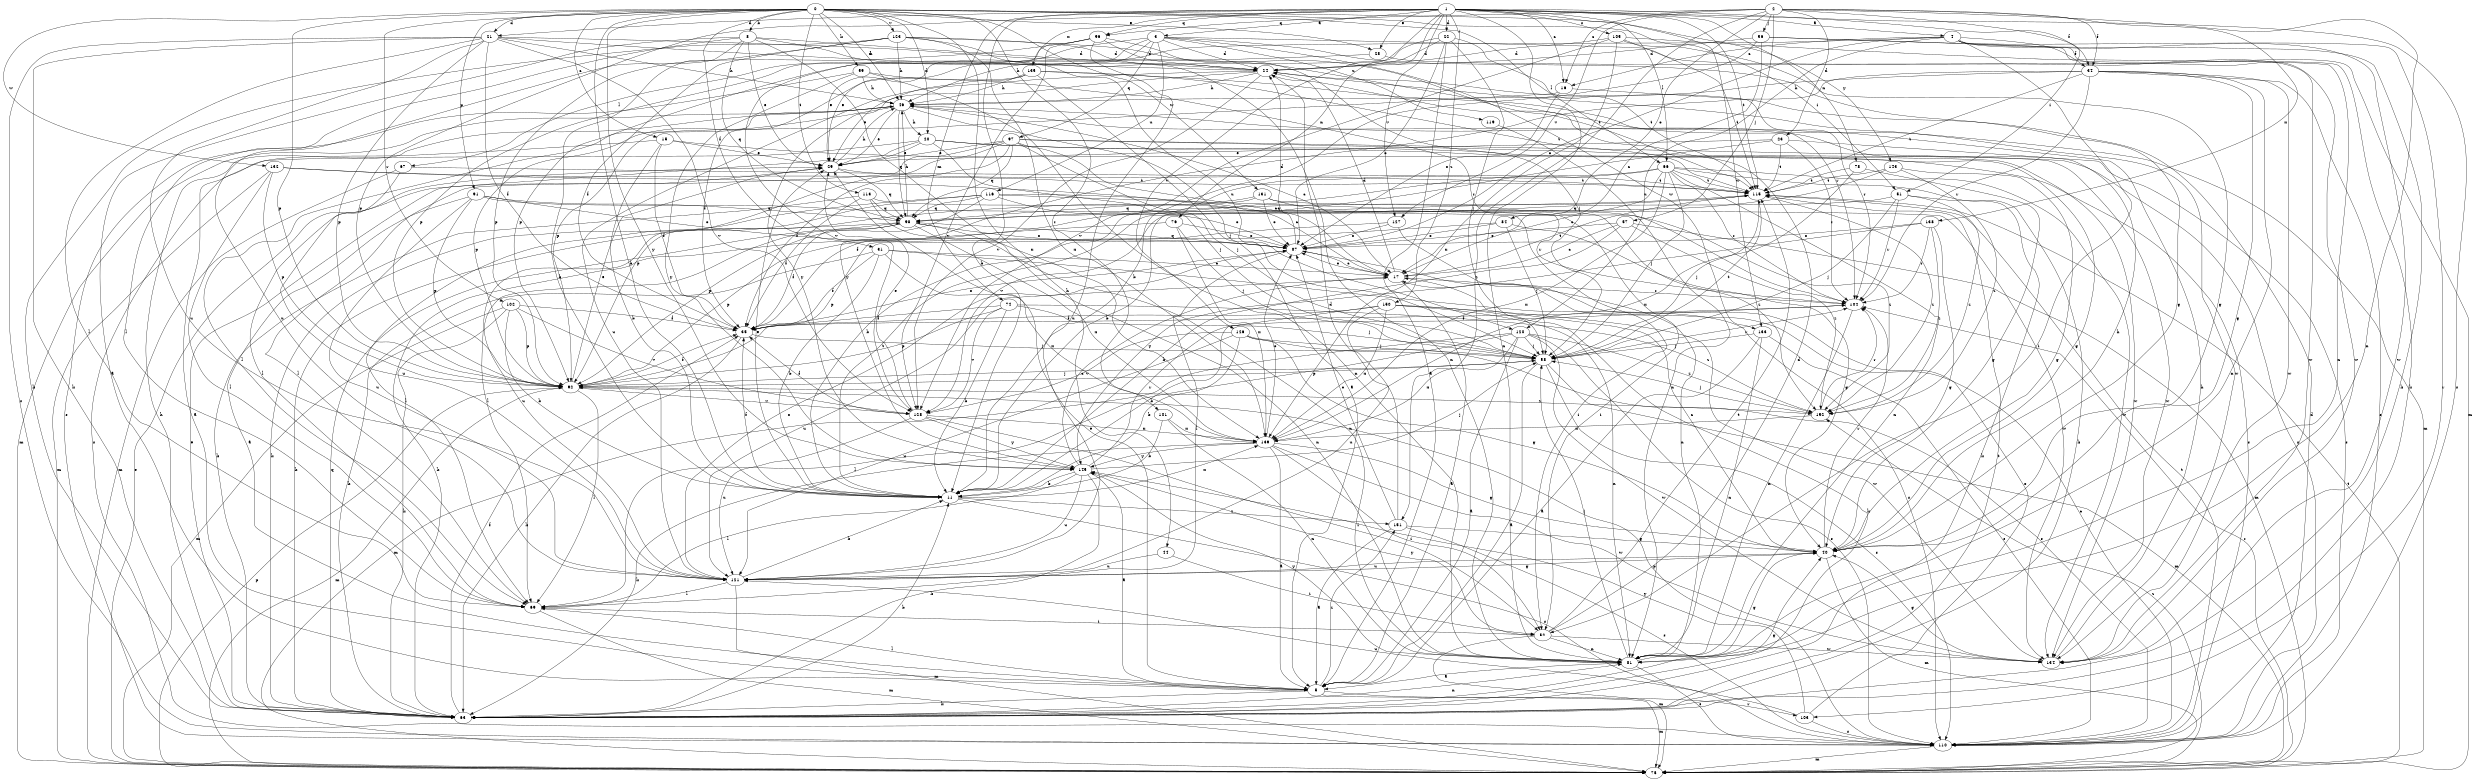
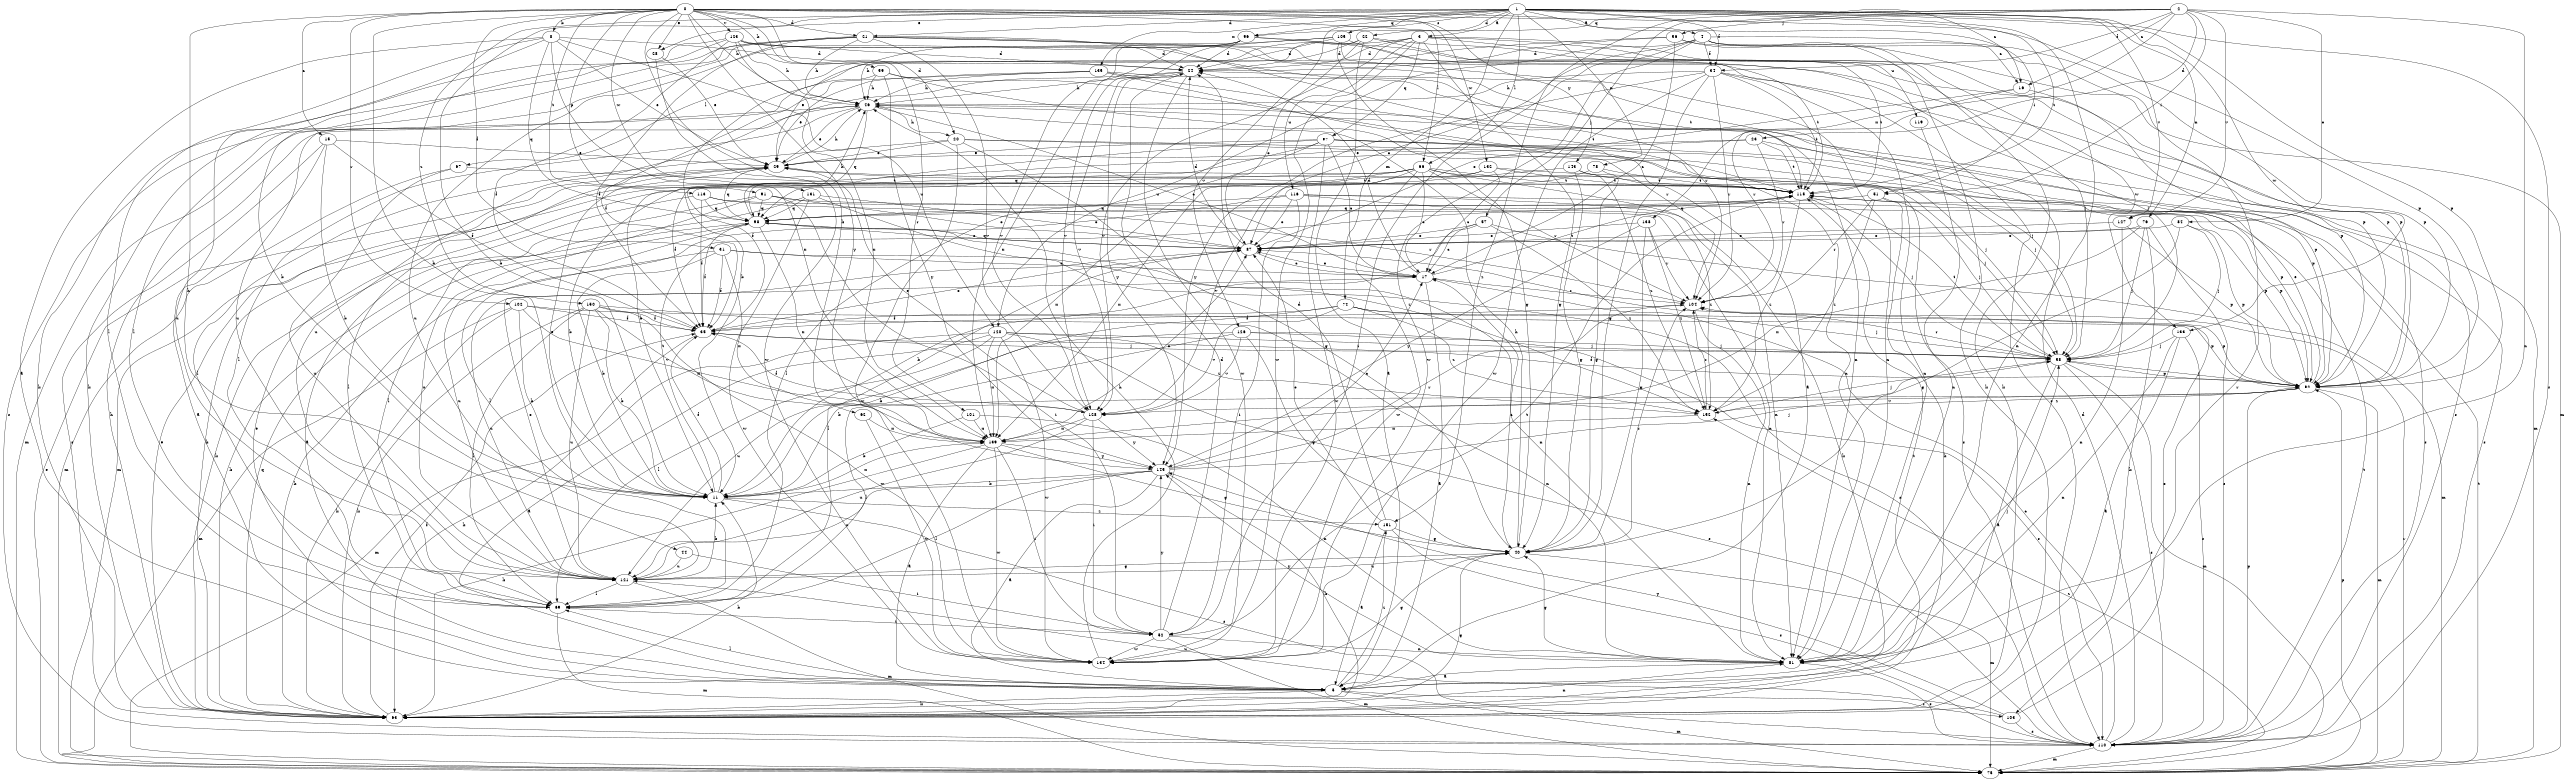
none -> (863, 415)
none -> (475, 440)
none -> (2223, 519)
